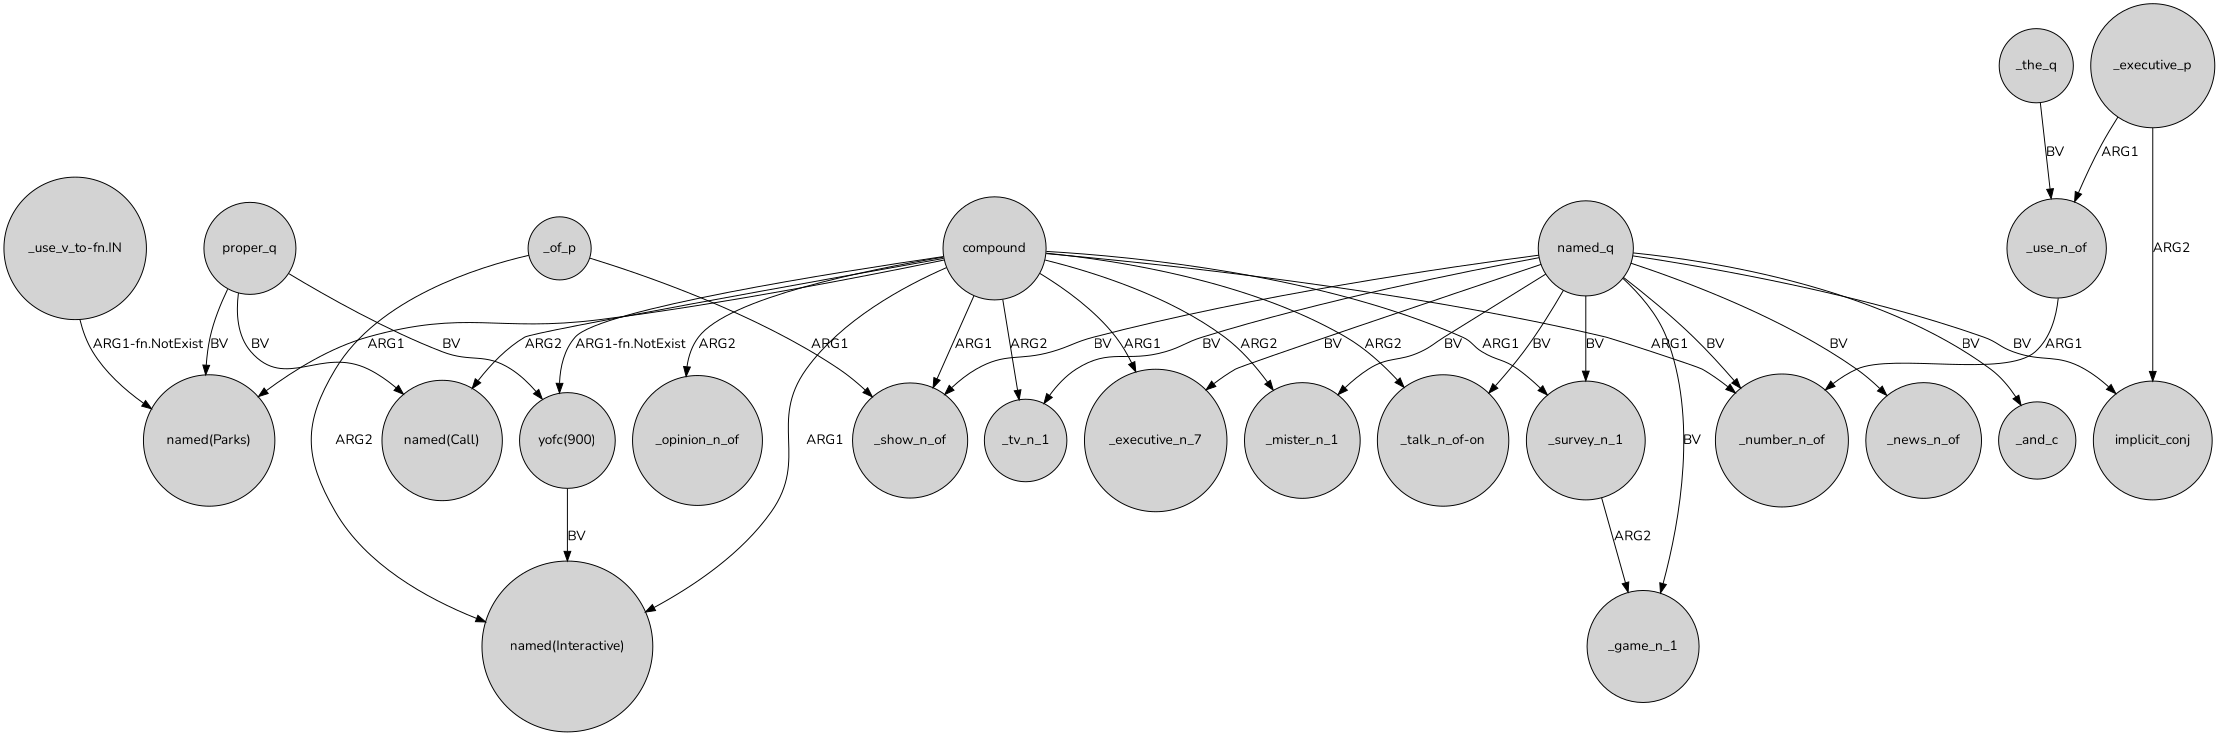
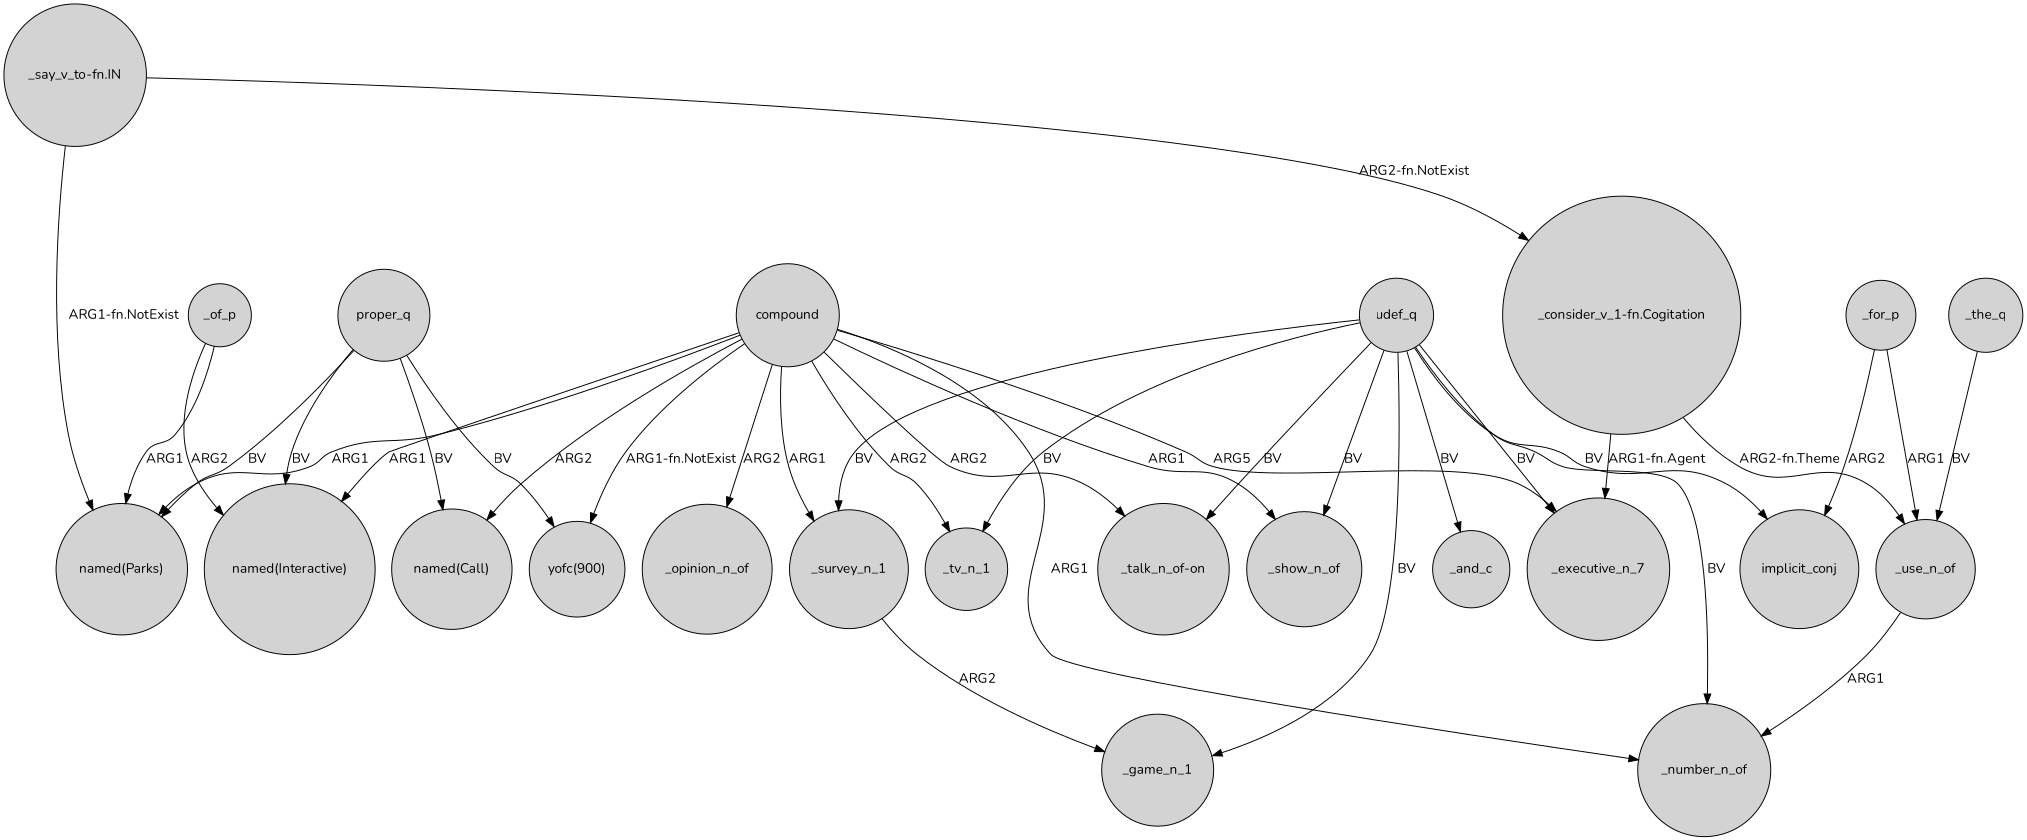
(2153, 66) -> (1881, 315)
(75, 248) -> (75, 75)
(1586, 248) -> (1396, 315)
(727, 309) -> (177, 431)
none -> (1622, 315)
(1143, 344) -> (1232, 459)
(1302, 440) -> none
(1924, 440) -> none
(567, 520) -> (312, 408)
